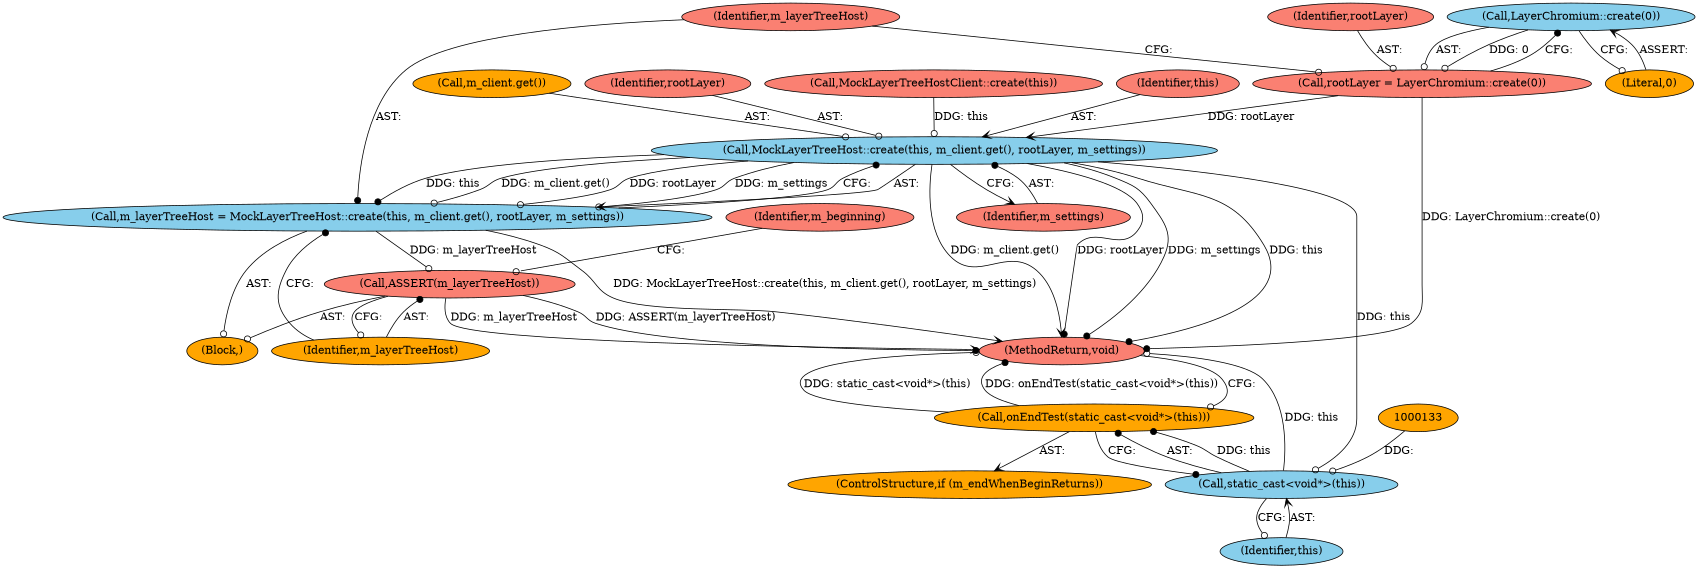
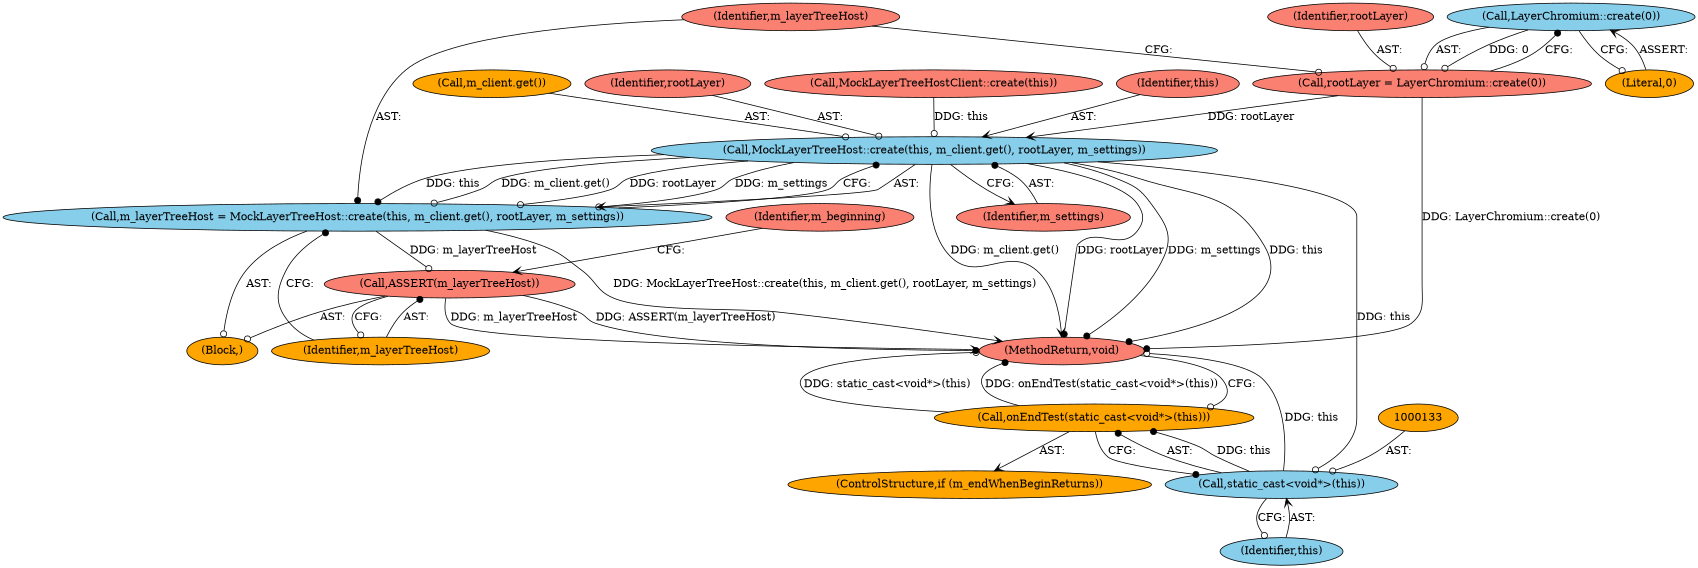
(642, 250) -> (642, 250)
(1401, 451) -> (1401, 451)
